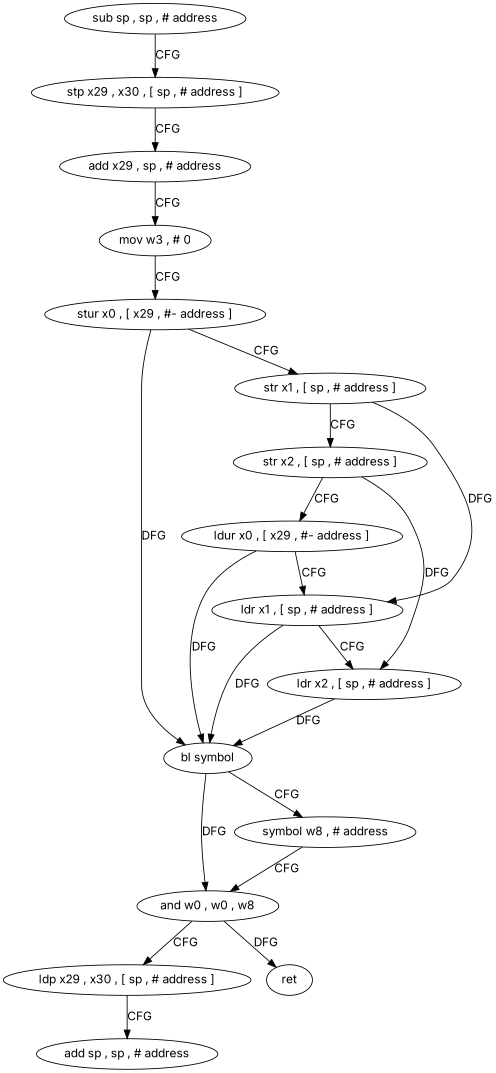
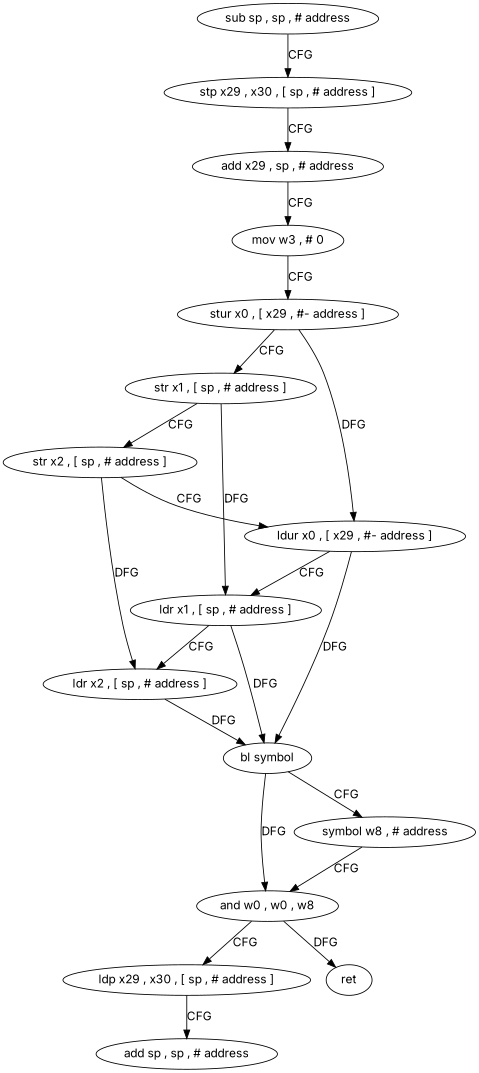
(142, 541) -> (337, 417)
